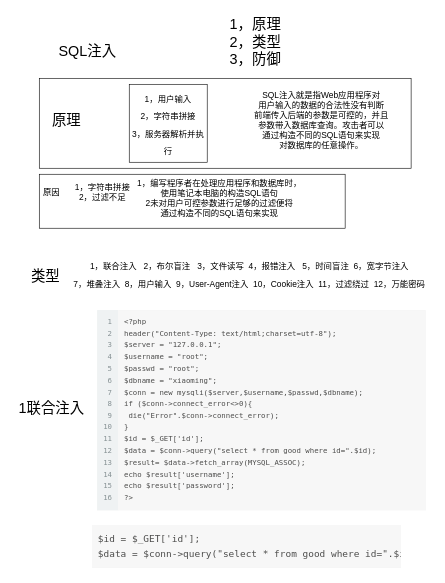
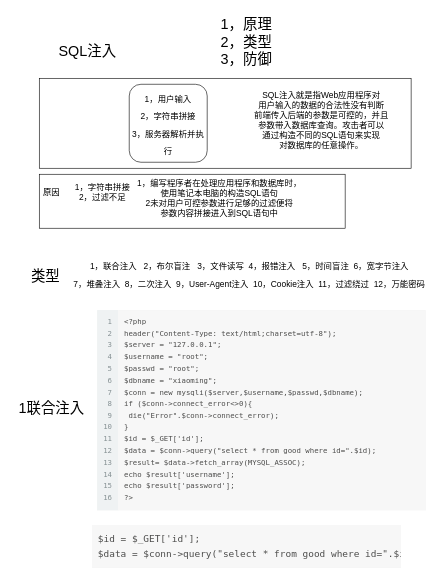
(255, 42) -> (246, 42)
(66, 111) -> none
(168, 123) -> (168, 123)
(220, 198) -> (220, 198)
(250, 282) -> (250, 282)
